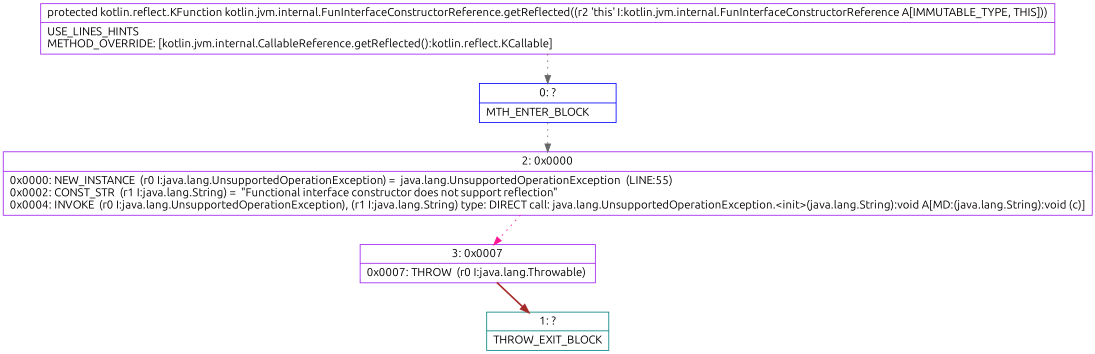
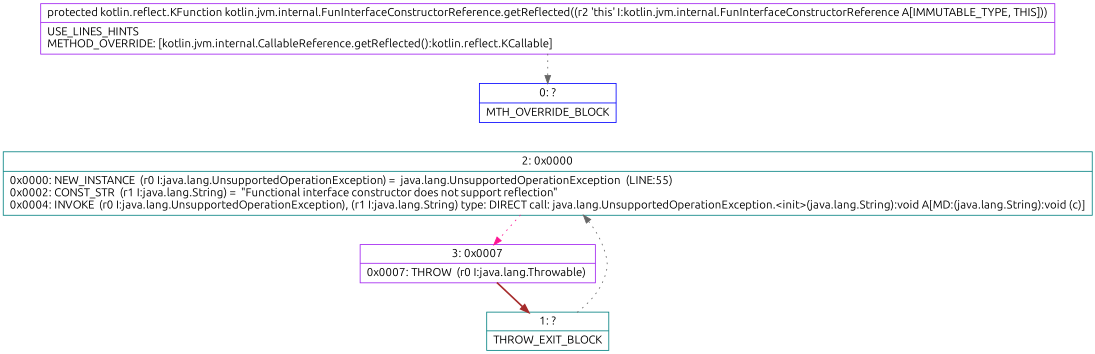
(538, 112) -> (548, 112)
(548, 133) -> (607, 270)
(548, 184) -> (548, 184)
